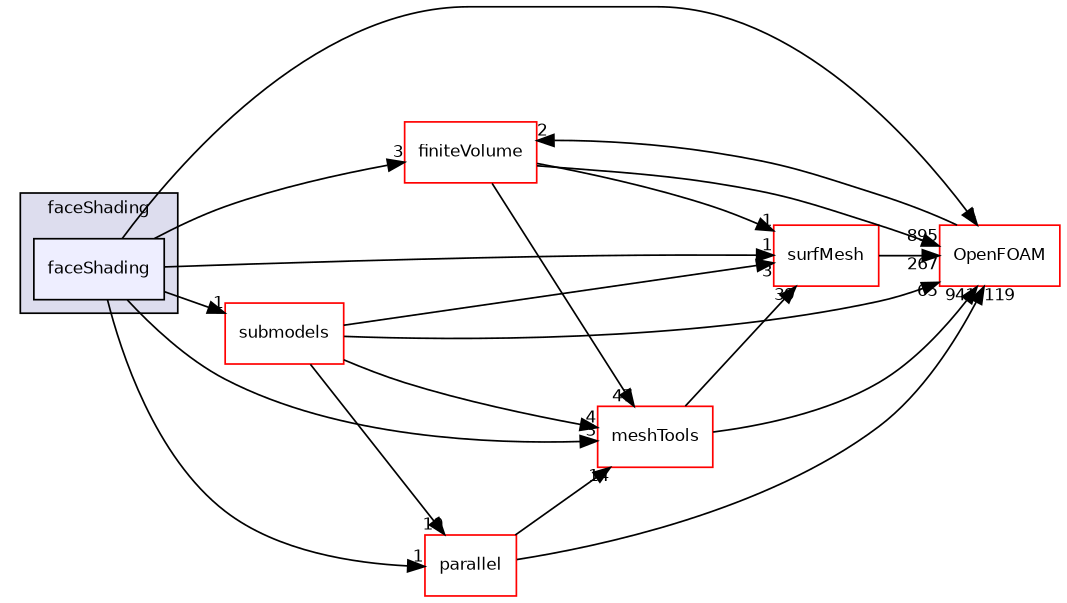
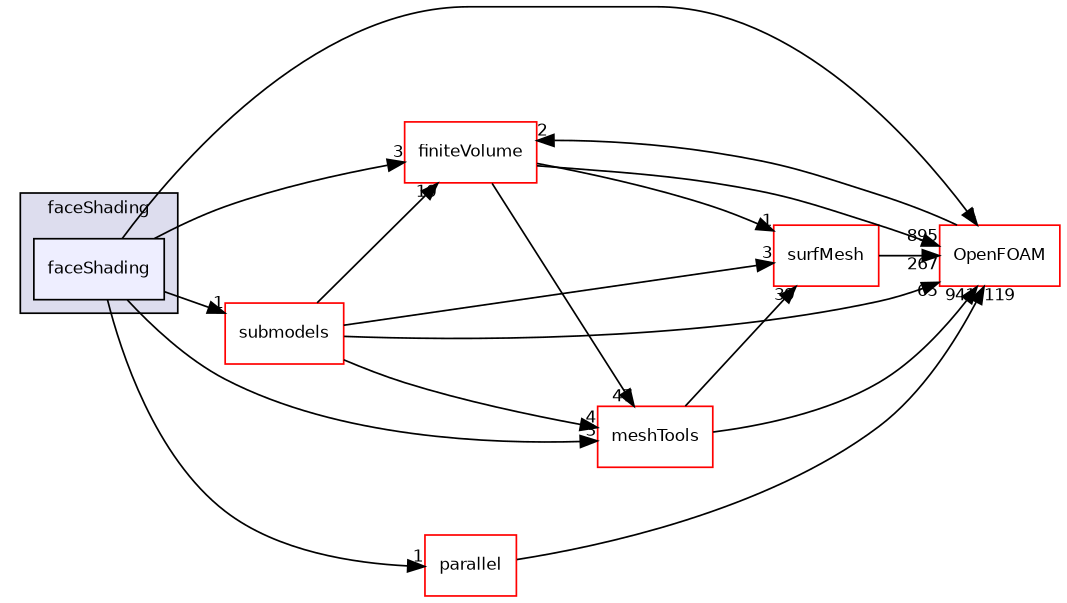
(460, 258) -> none
(372, 443) -> (371, 249)
(556, 506) -> none
